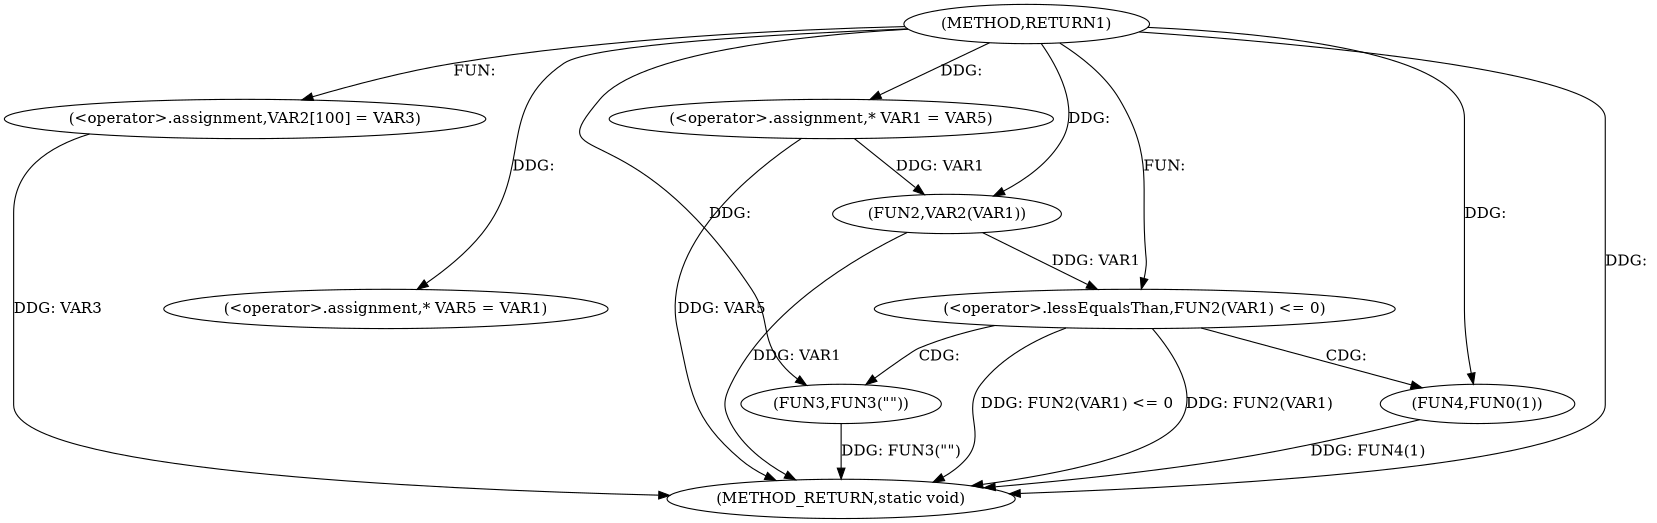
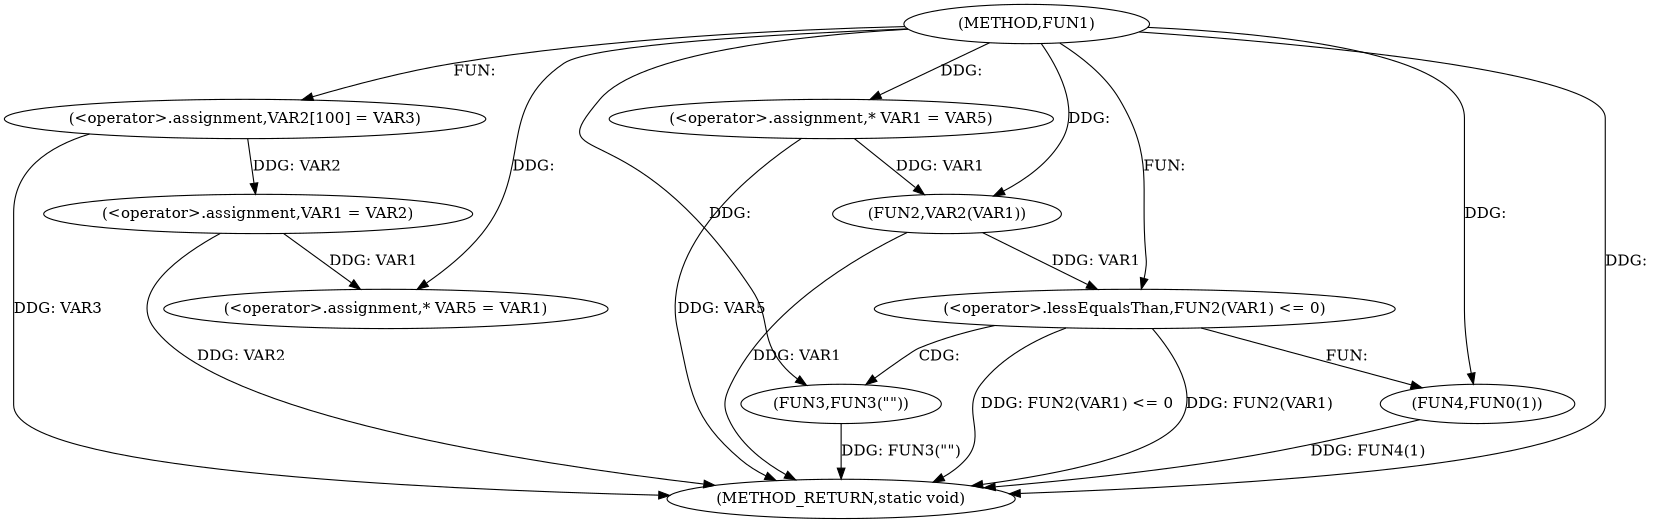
(1027, 24) -> (1027, 24)
none -> (258, 214)
(1349, 356) -> (1349, 356)
